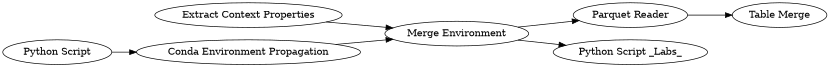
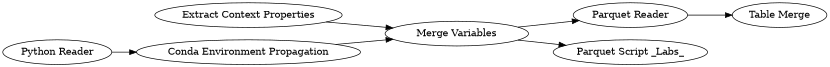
(457, 34) -> (457, 34)
(57, 52) -> (57, 52)
(630, 52) -> (630, 52)
